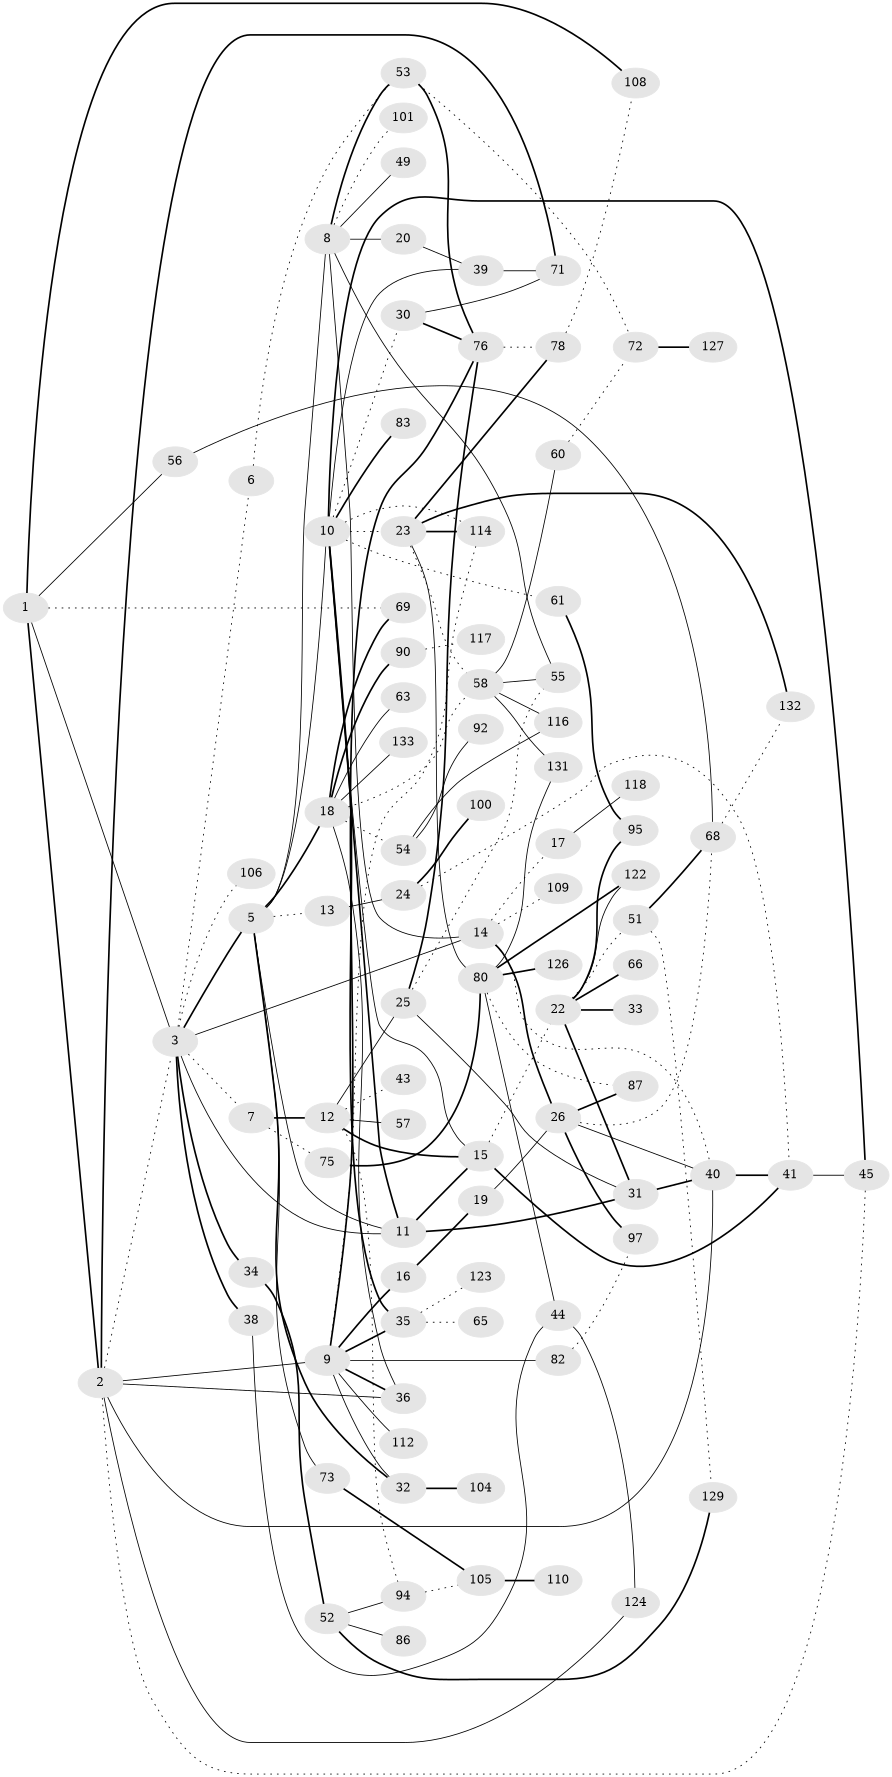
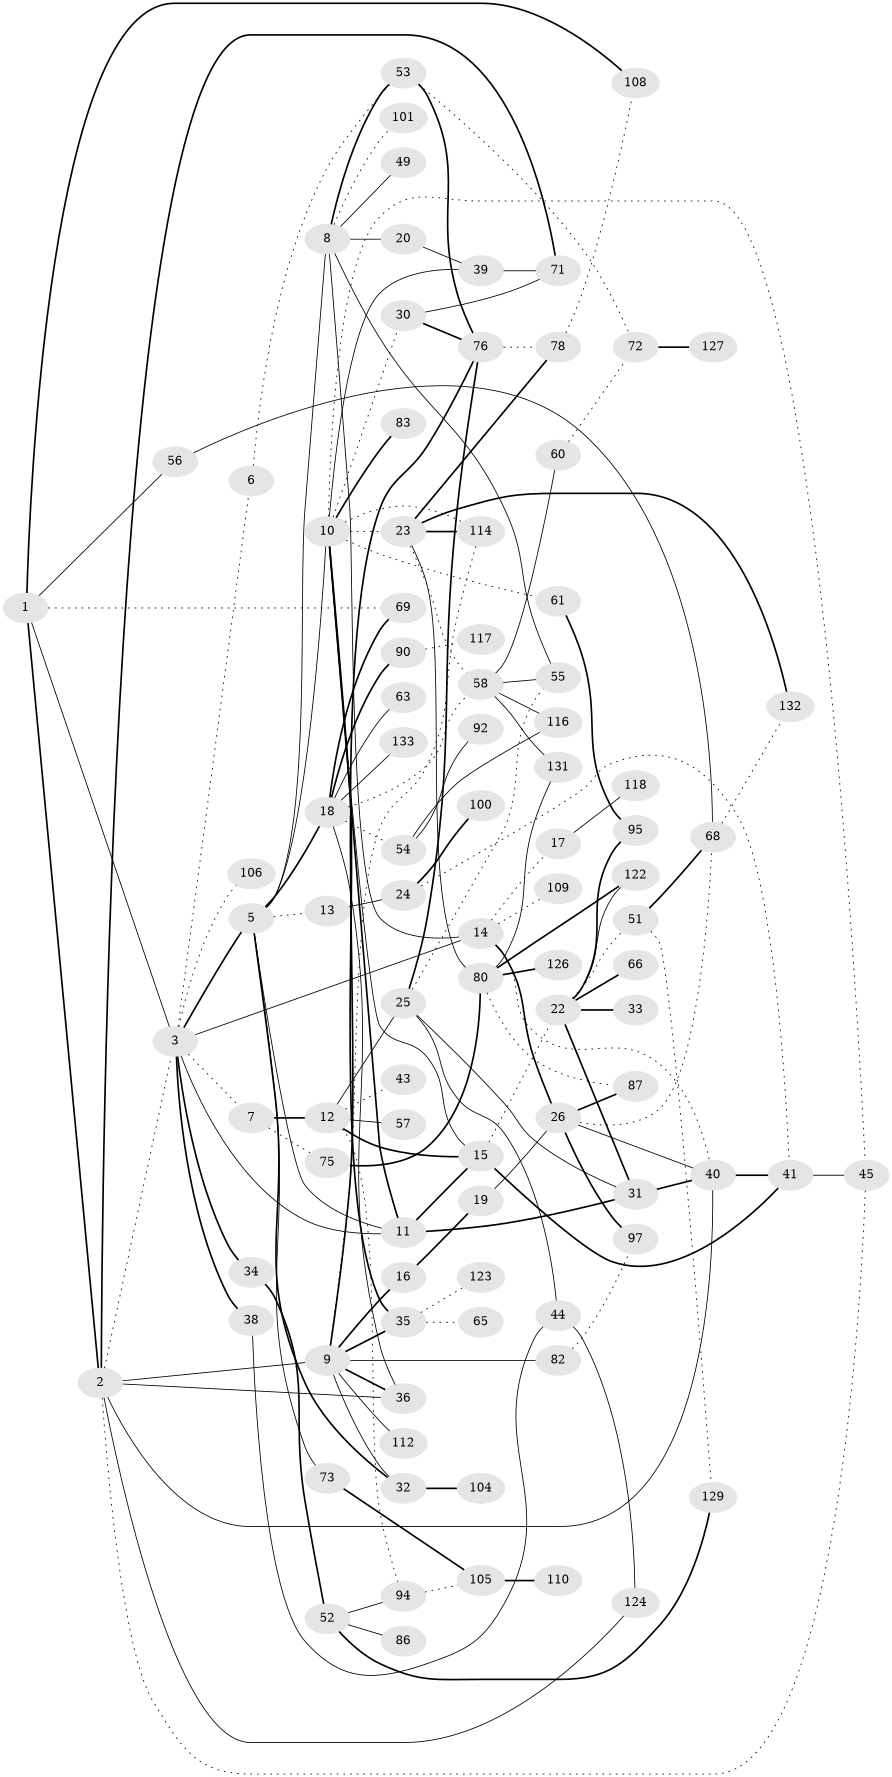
(782, 350) -> (782, 350)
(520, 1147) -> (511, 1144)
